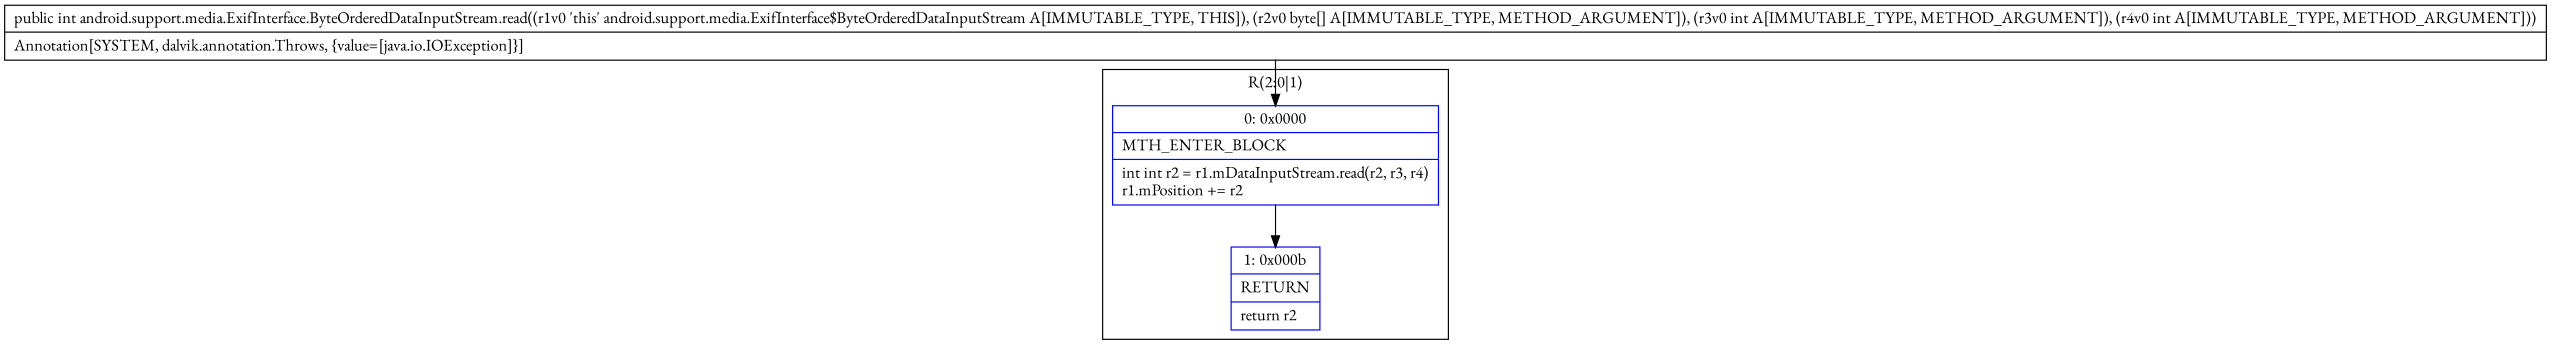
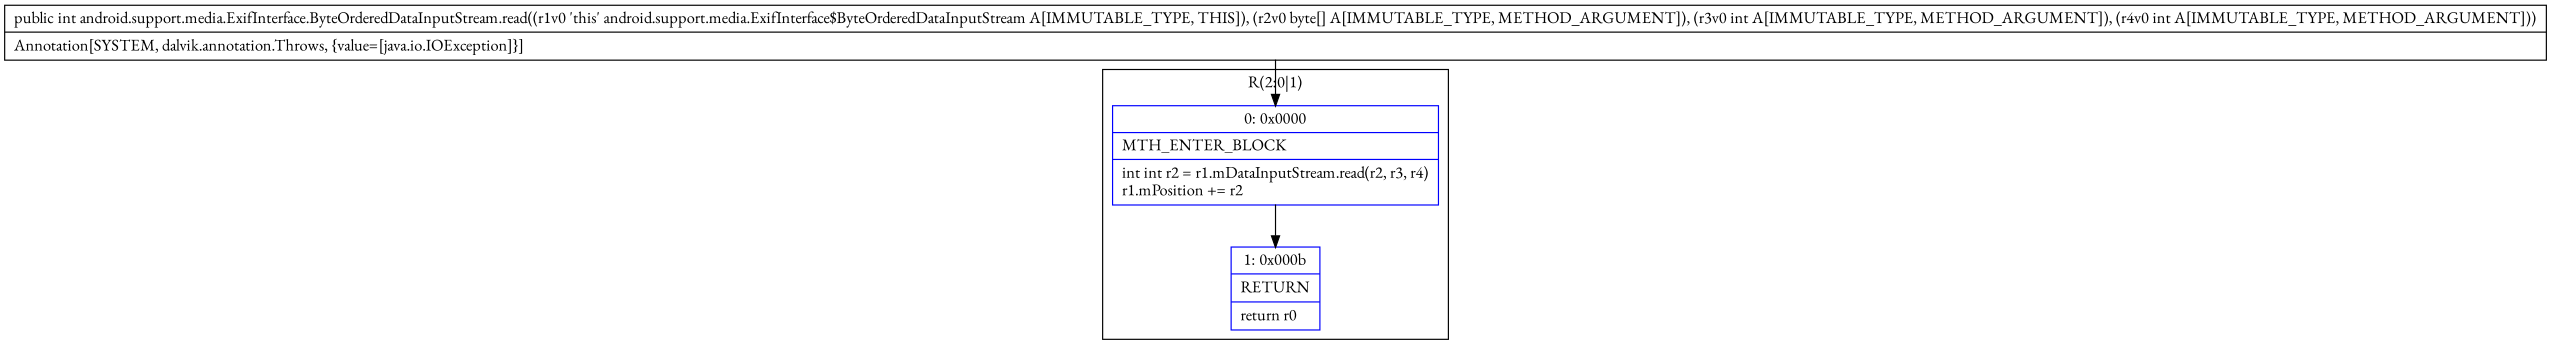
(1269, 315) -> (1269, 315)
